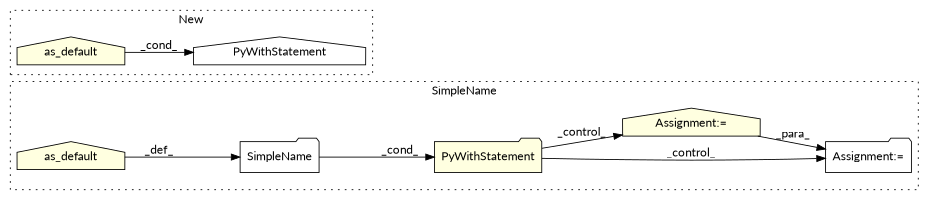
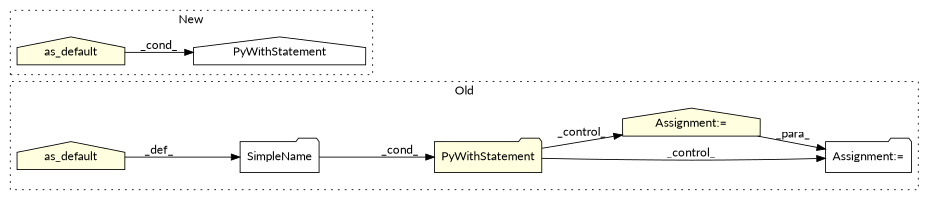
(464, 91) -> (464, 91)
